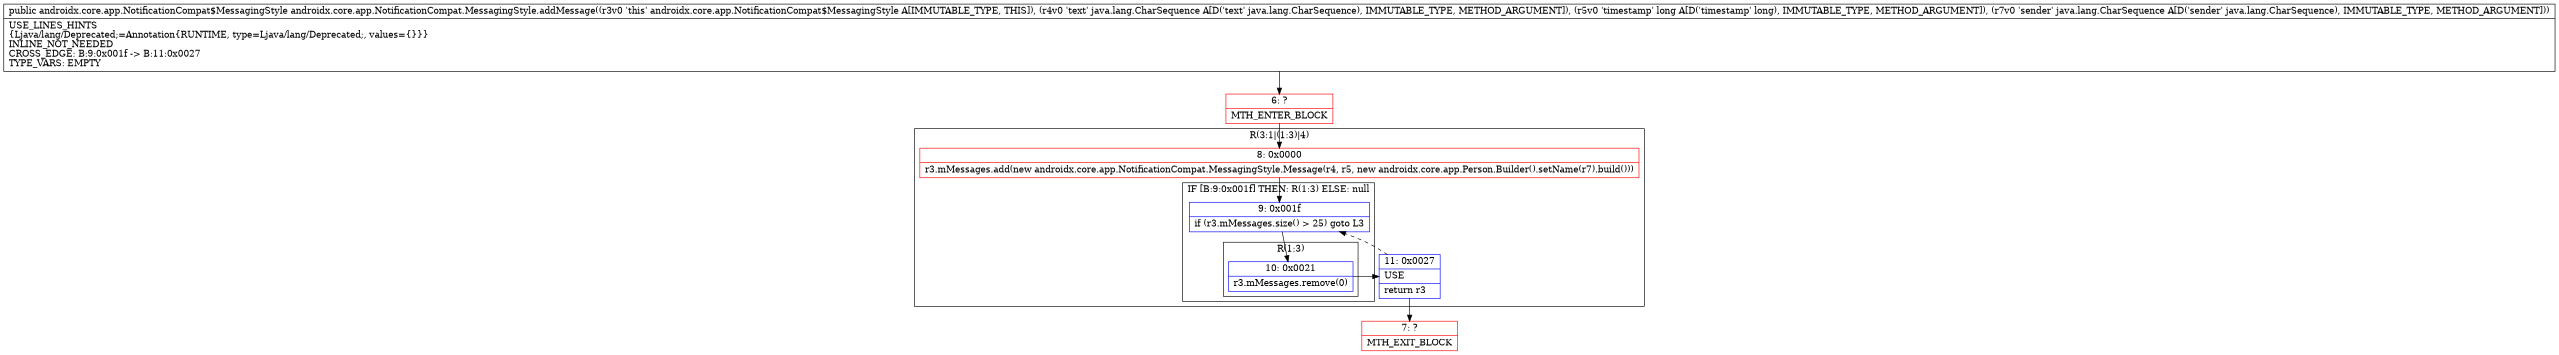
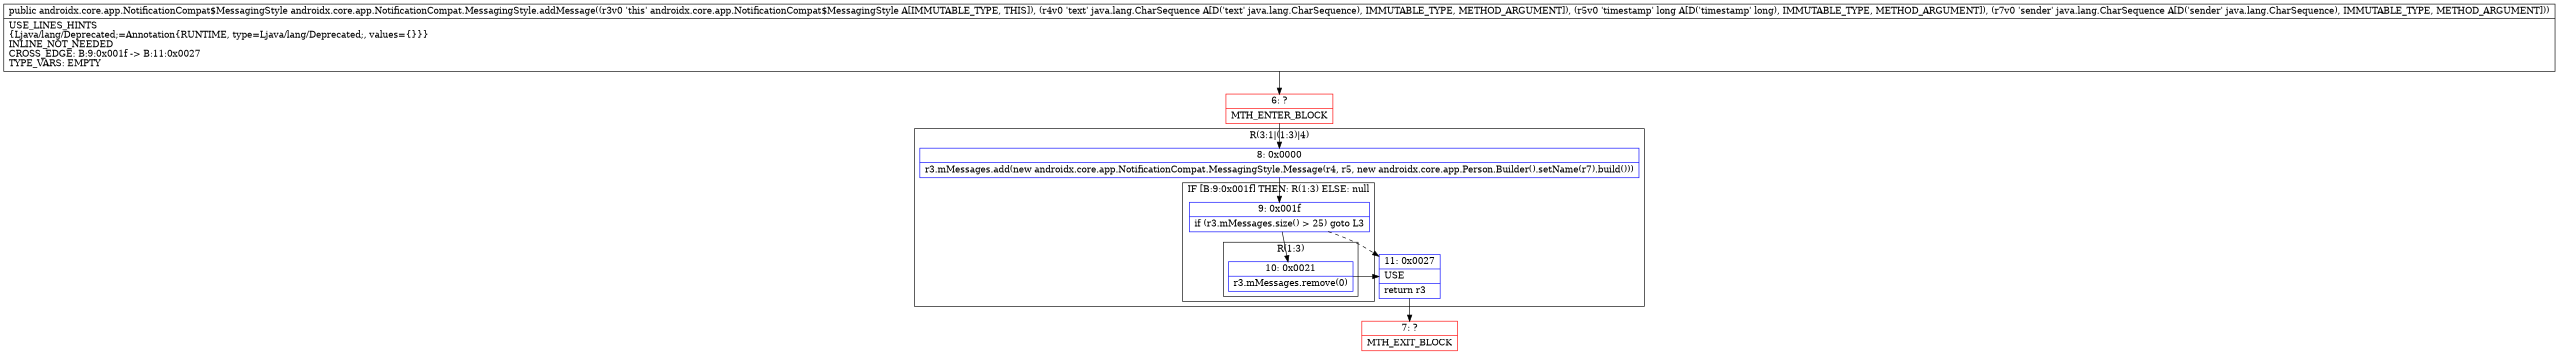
(1279, 163) -> (1279, 163)
(1367, 243) -> (1346, 238)
